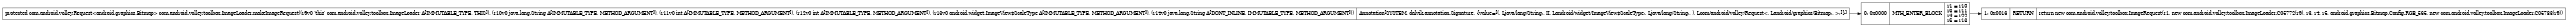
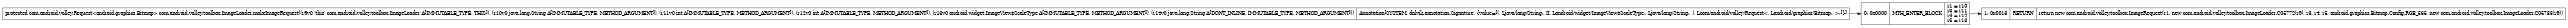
(1957, 16) -> (1957, 16)
